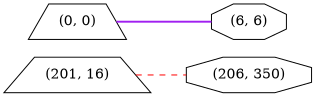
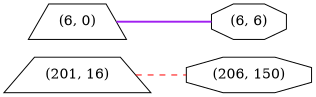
(77, 22) -> (77, 22)
(249, 75) -> (249, 75)
